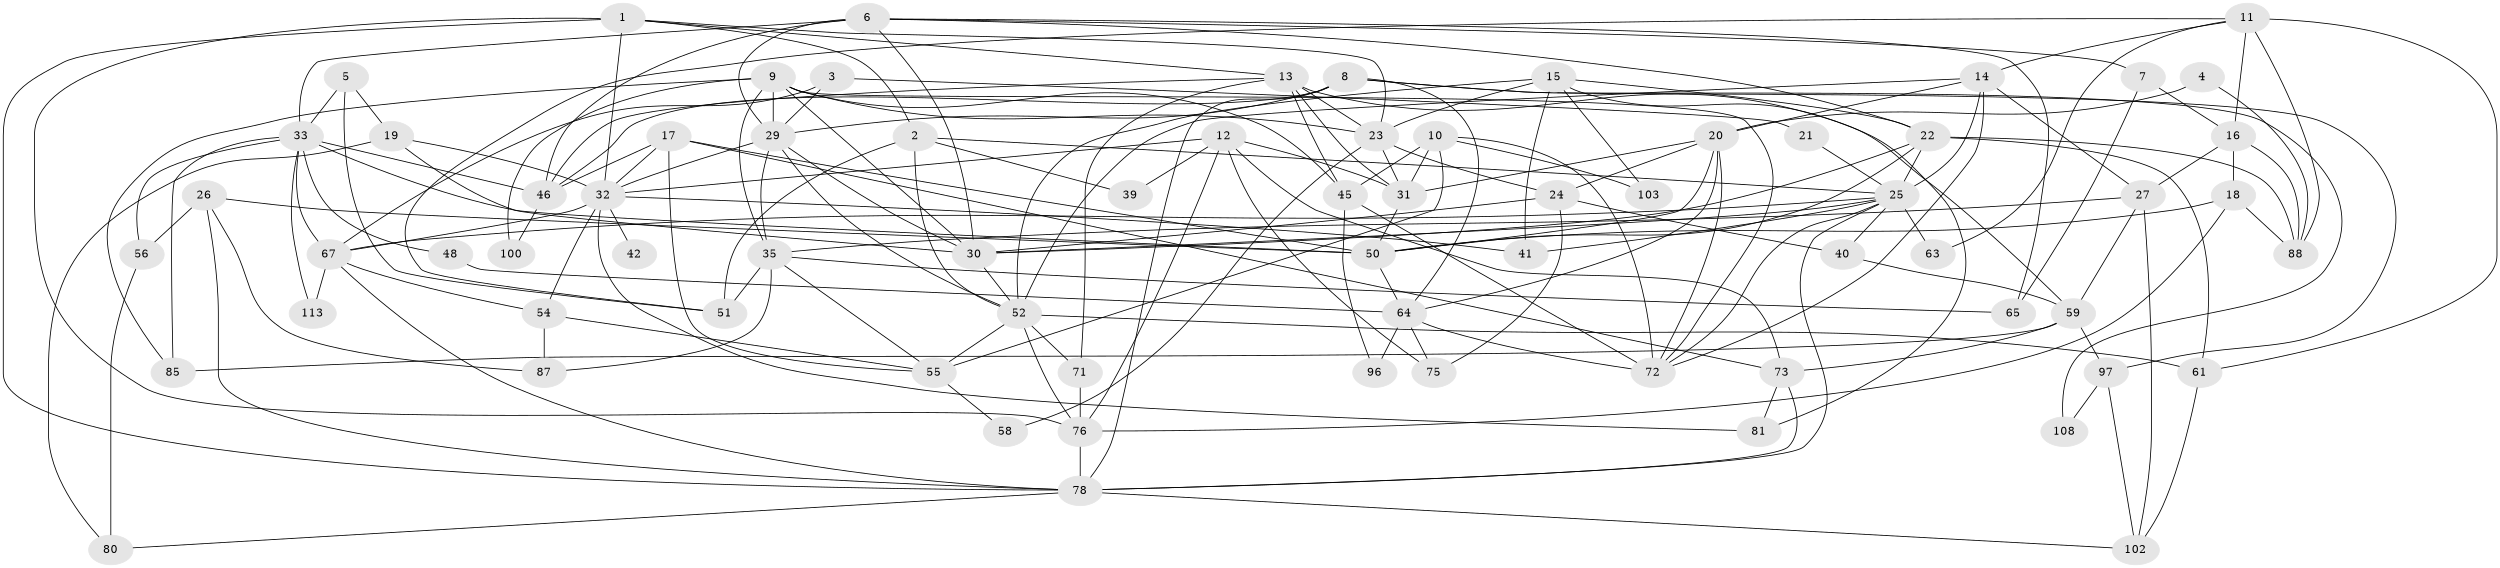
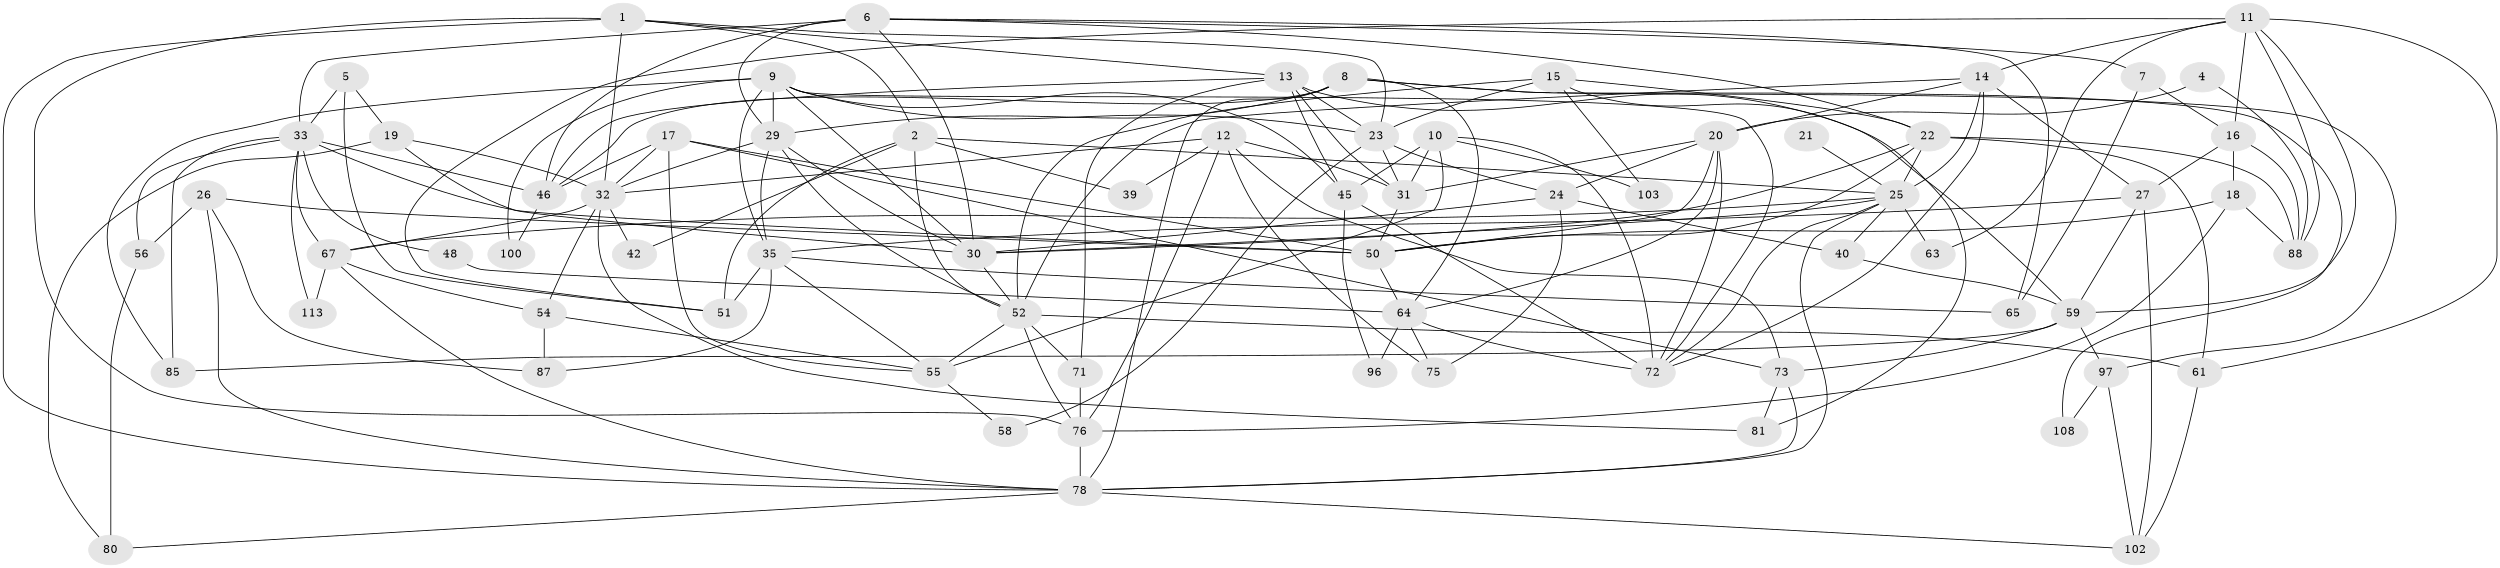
(832, 77) -> none
none -> (775, 195)
none -> (2344, 243)
(1526, 254) -> none
